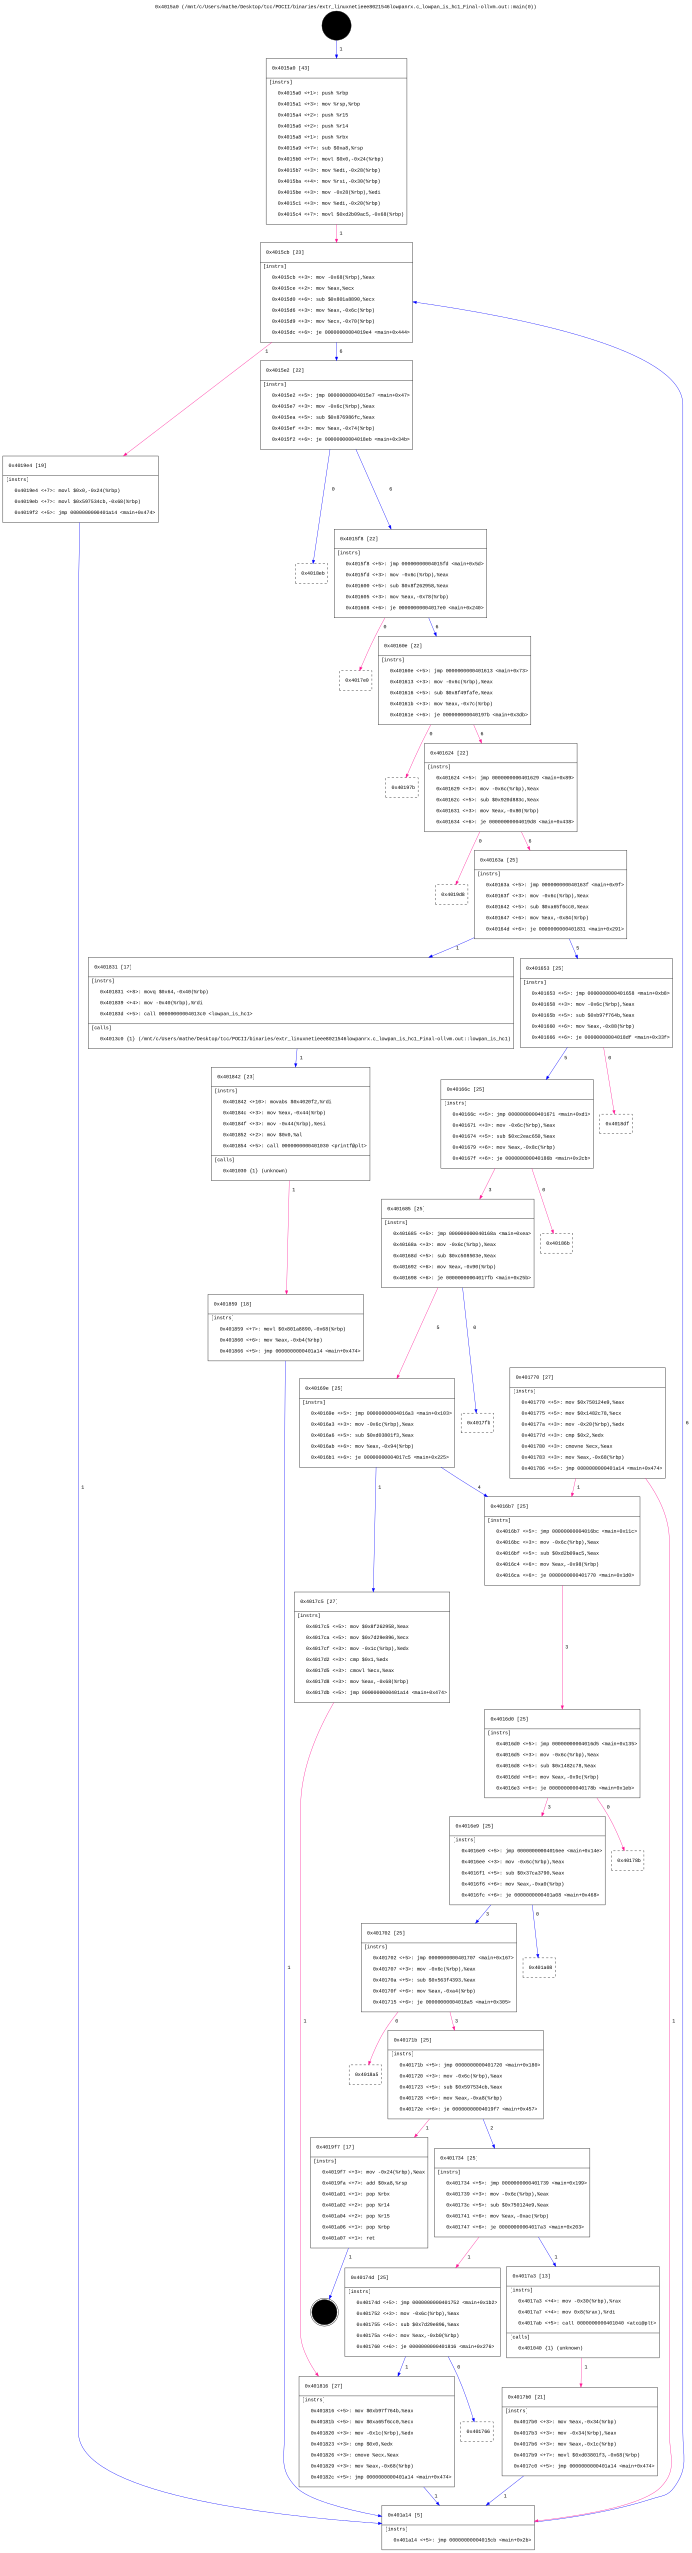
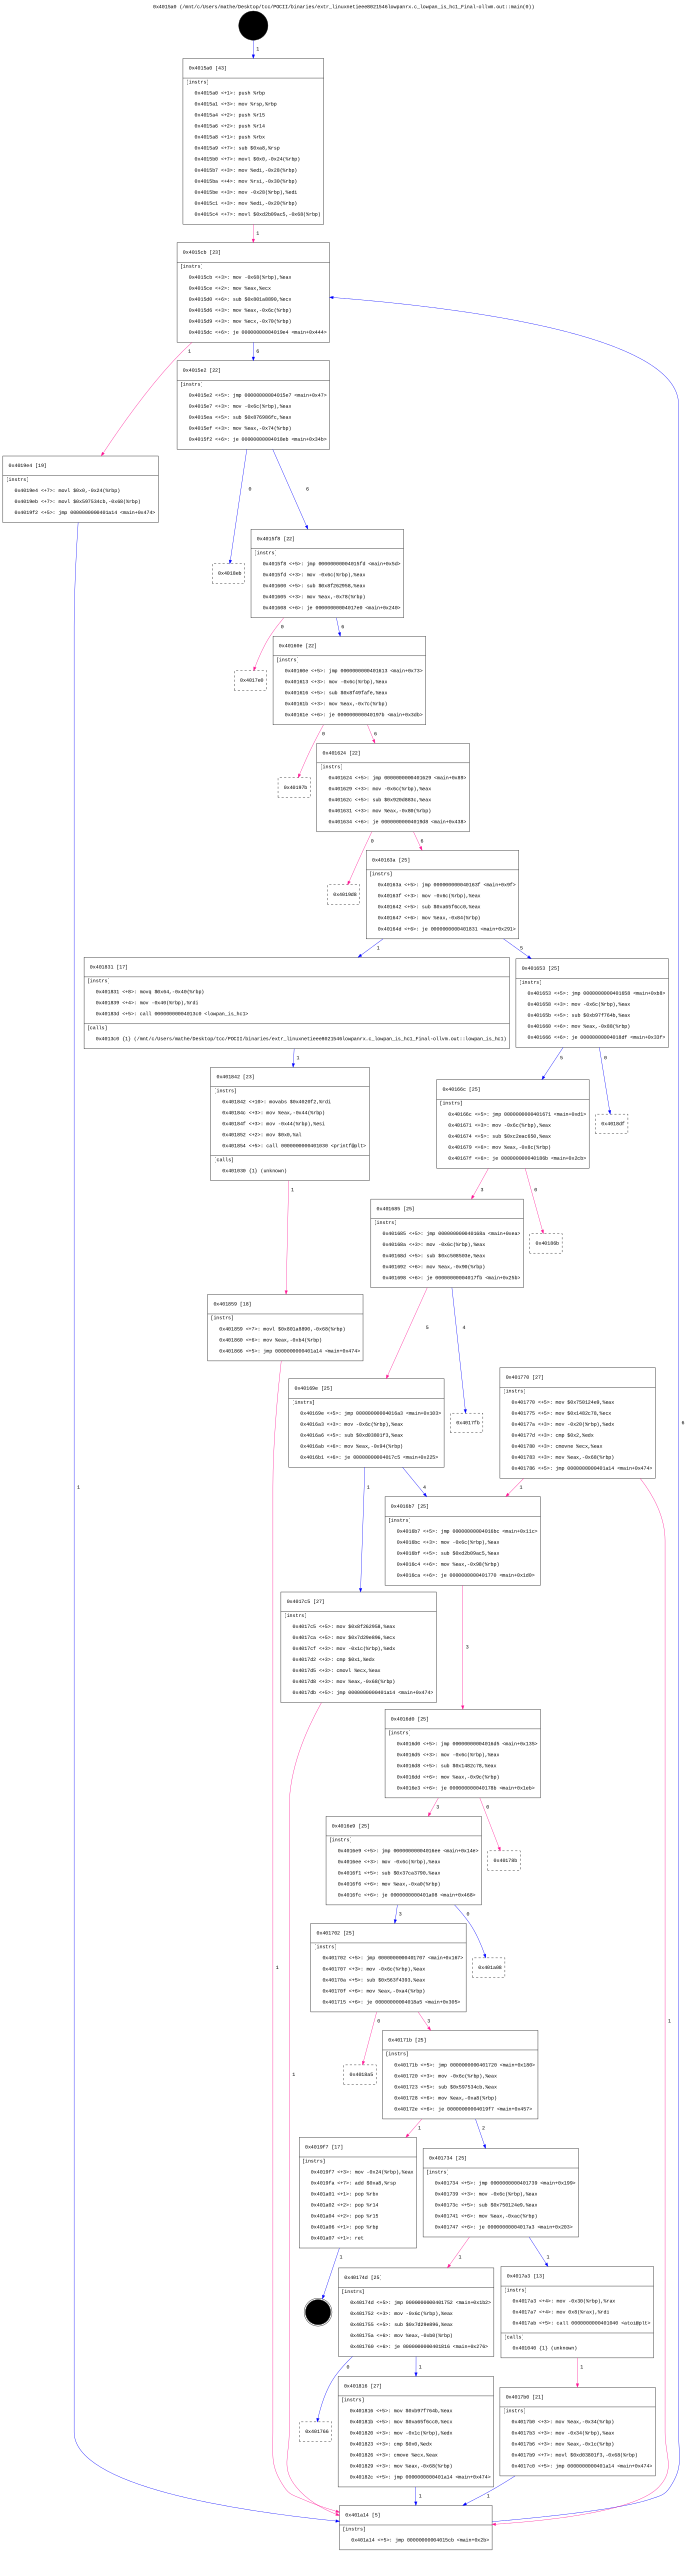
(609, 1079) -> (604, 1079)
(473, 1328) -> (463, 1328)
(285, 1970) -> (273, 1954)
(301, 2037) -> (289, 2117)
